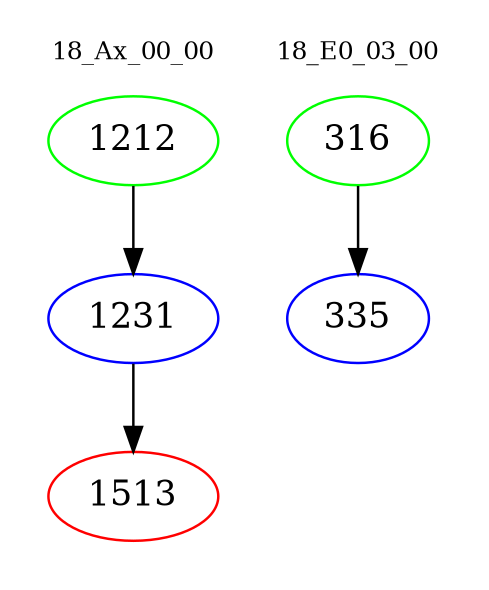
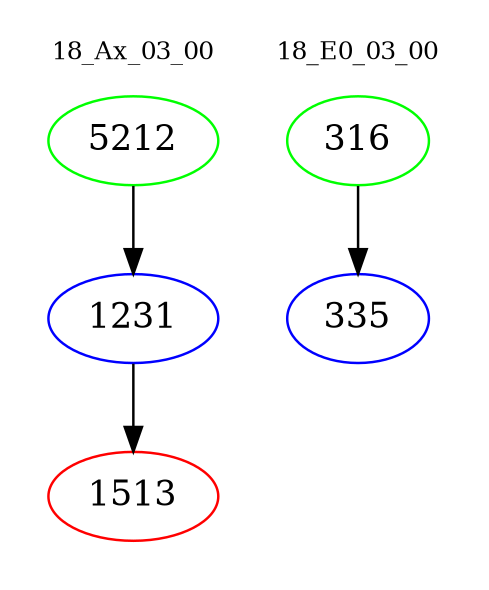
(133, 53) -> (133, 53)
(133, 141) -> (133, 141)
